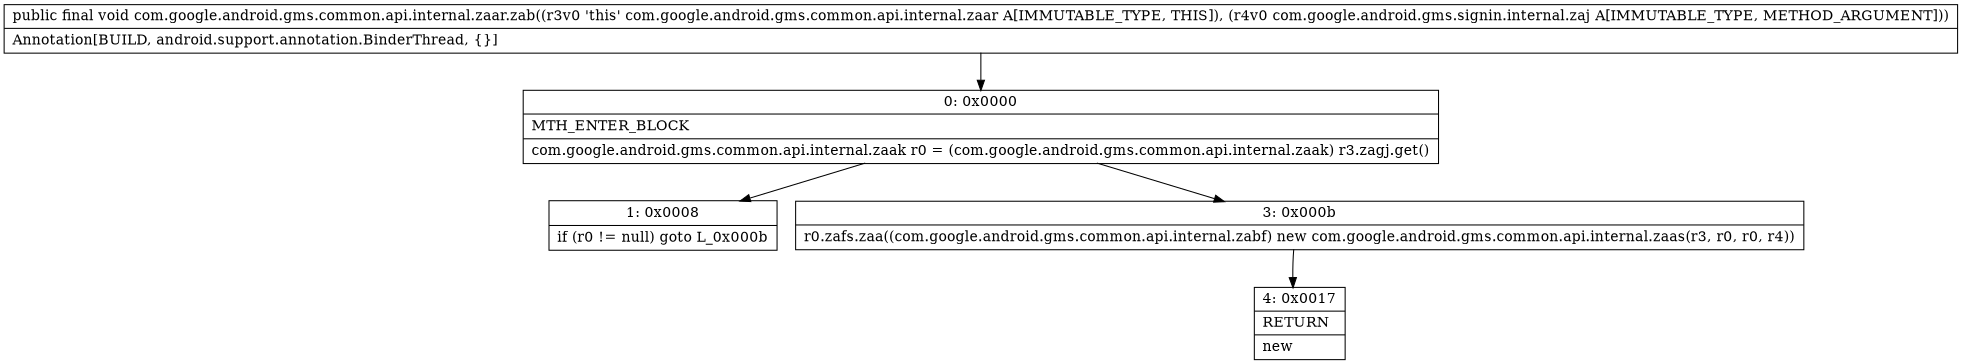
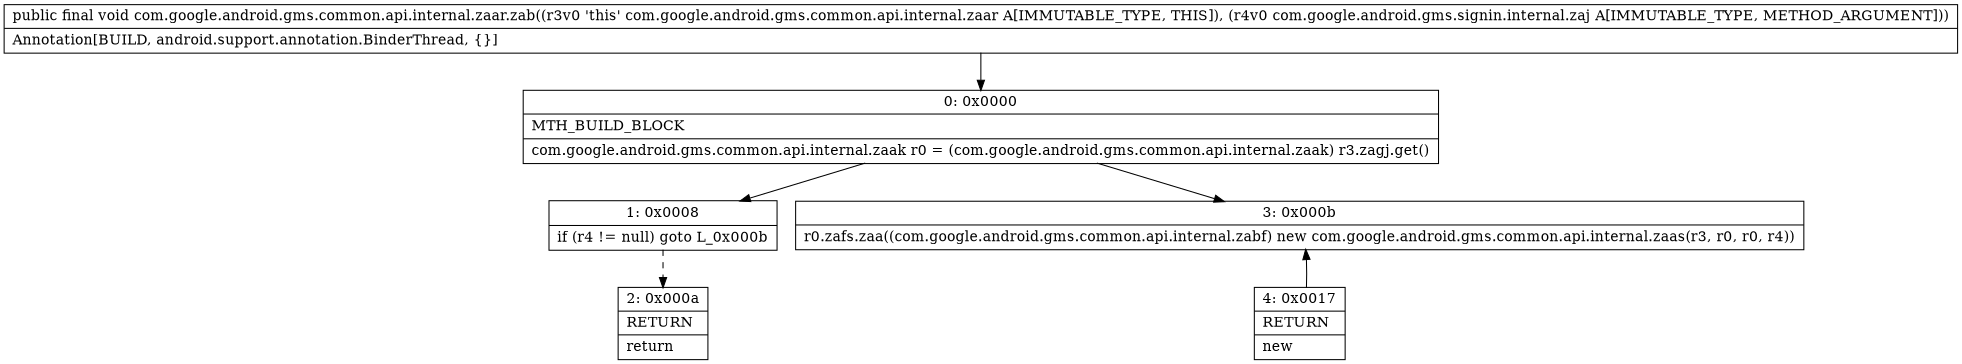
(611, 126) -> (608, 126)
(663, 237) -> (663, 237)
(1293, 263) -> (1307, 274)
none -> (663, 324)
